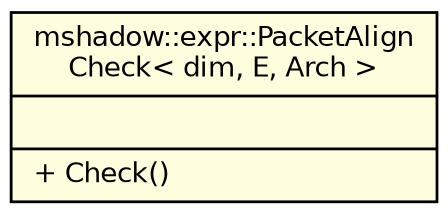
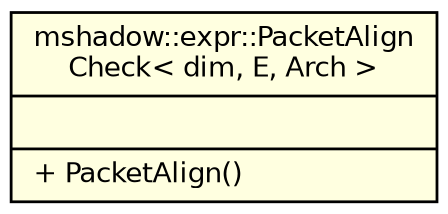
(102, 174) -> (139, 174)
